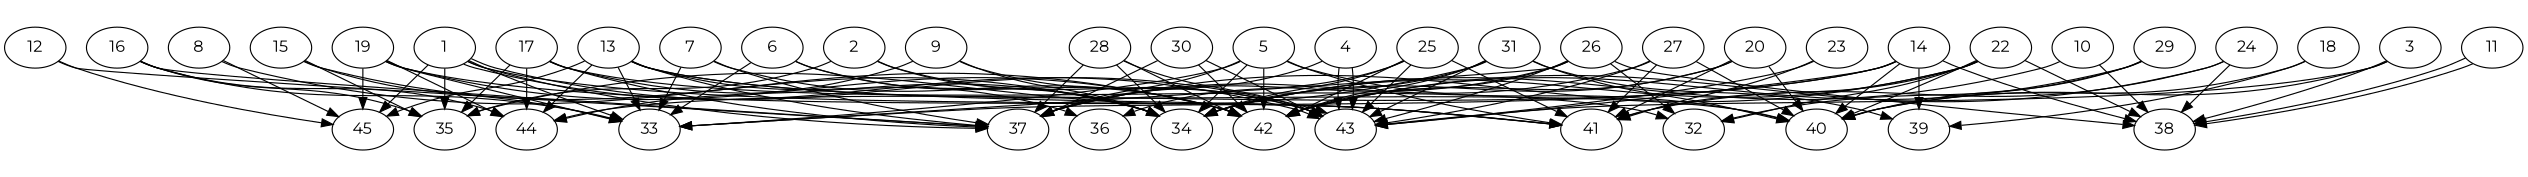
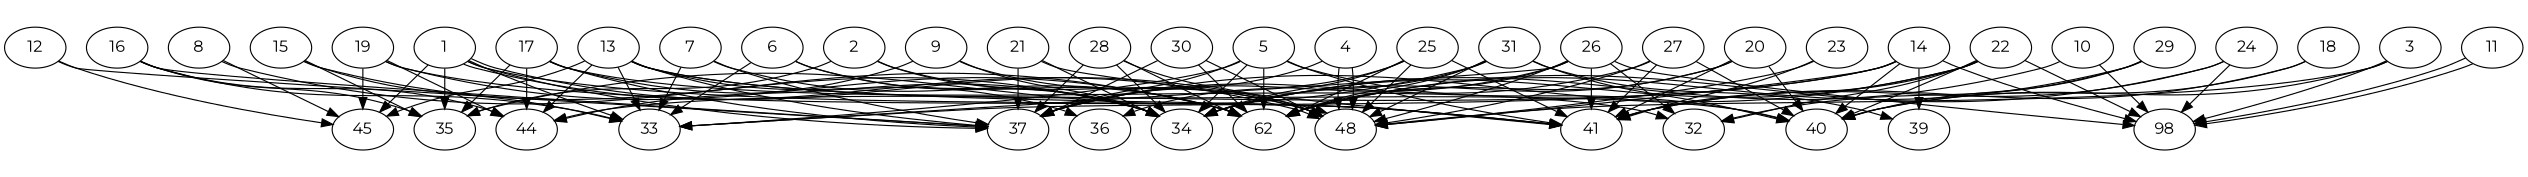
none -> (1018, 48)
none -> (1591, 83)
(497, 92) -> none
(2075, 113) -> (1968, 95)
(1264, 130) -> (1264, 130)
(1346, 130) -> (1346, 130)
(2165, 130) -> (2165, 130)
